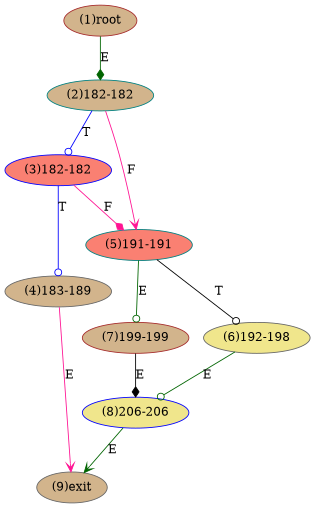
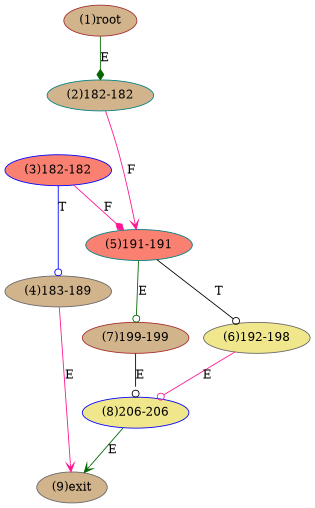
(81, 130) -> none
(136, 370) -> (136, 370)
(199, 373) -> (199, 373)
